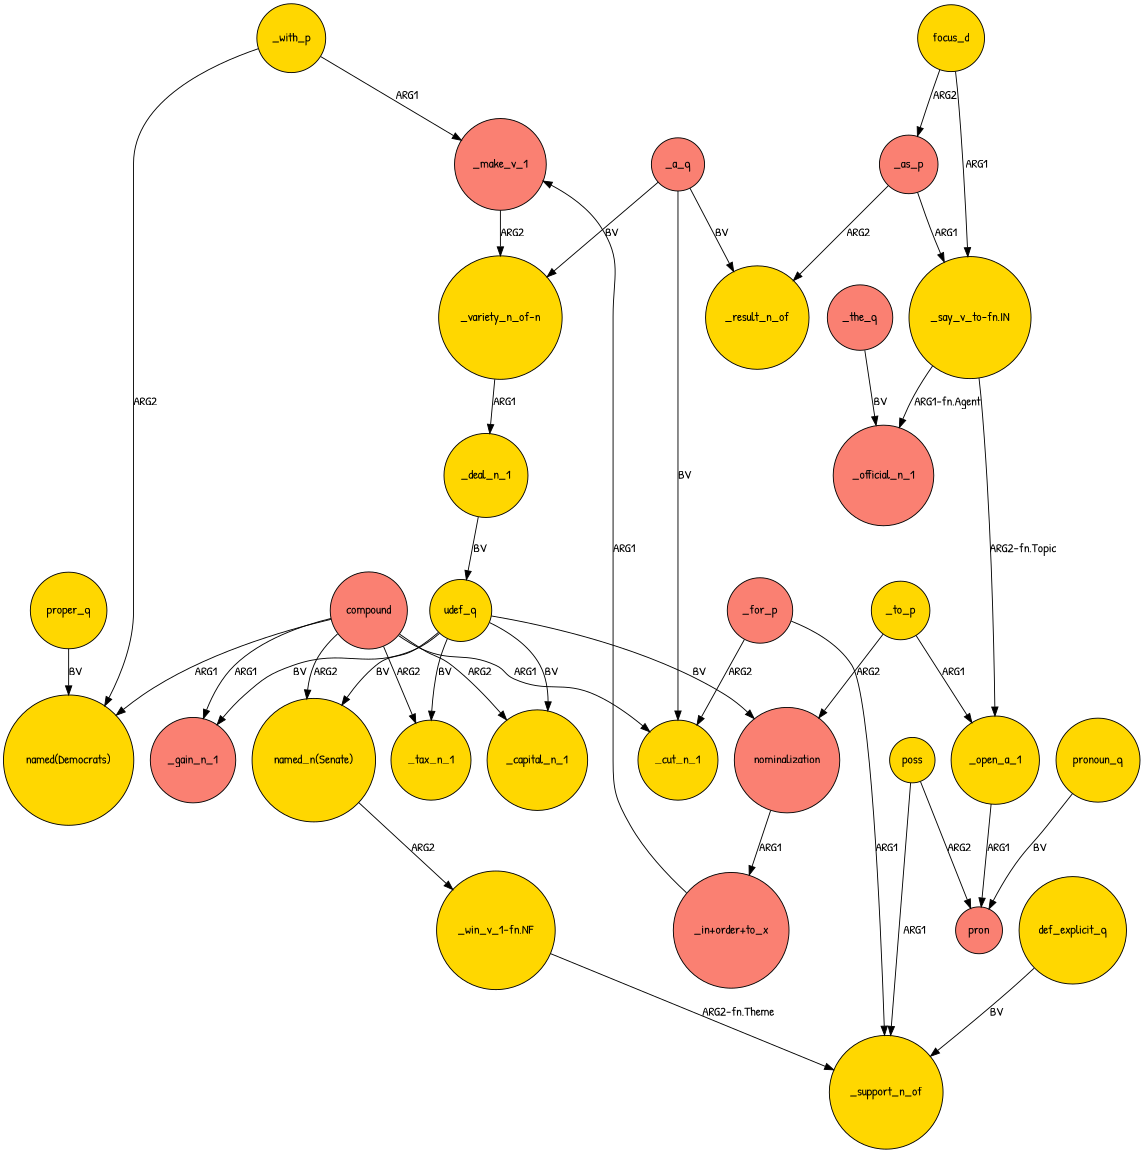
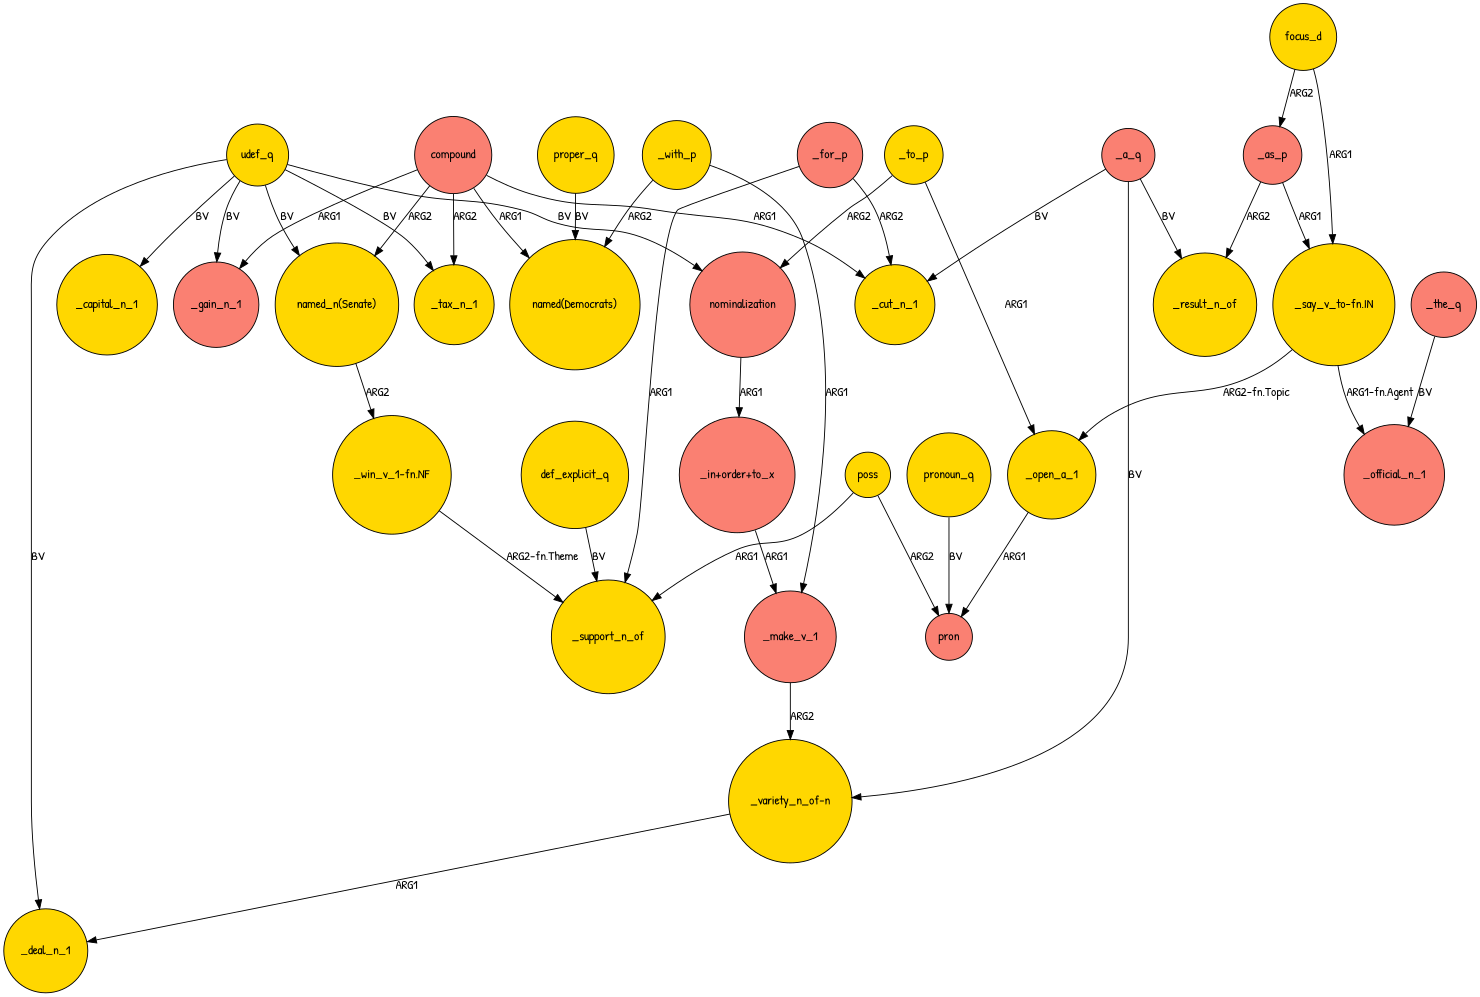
(473, 544) -> (31, 468)
(455, 668) -> none
